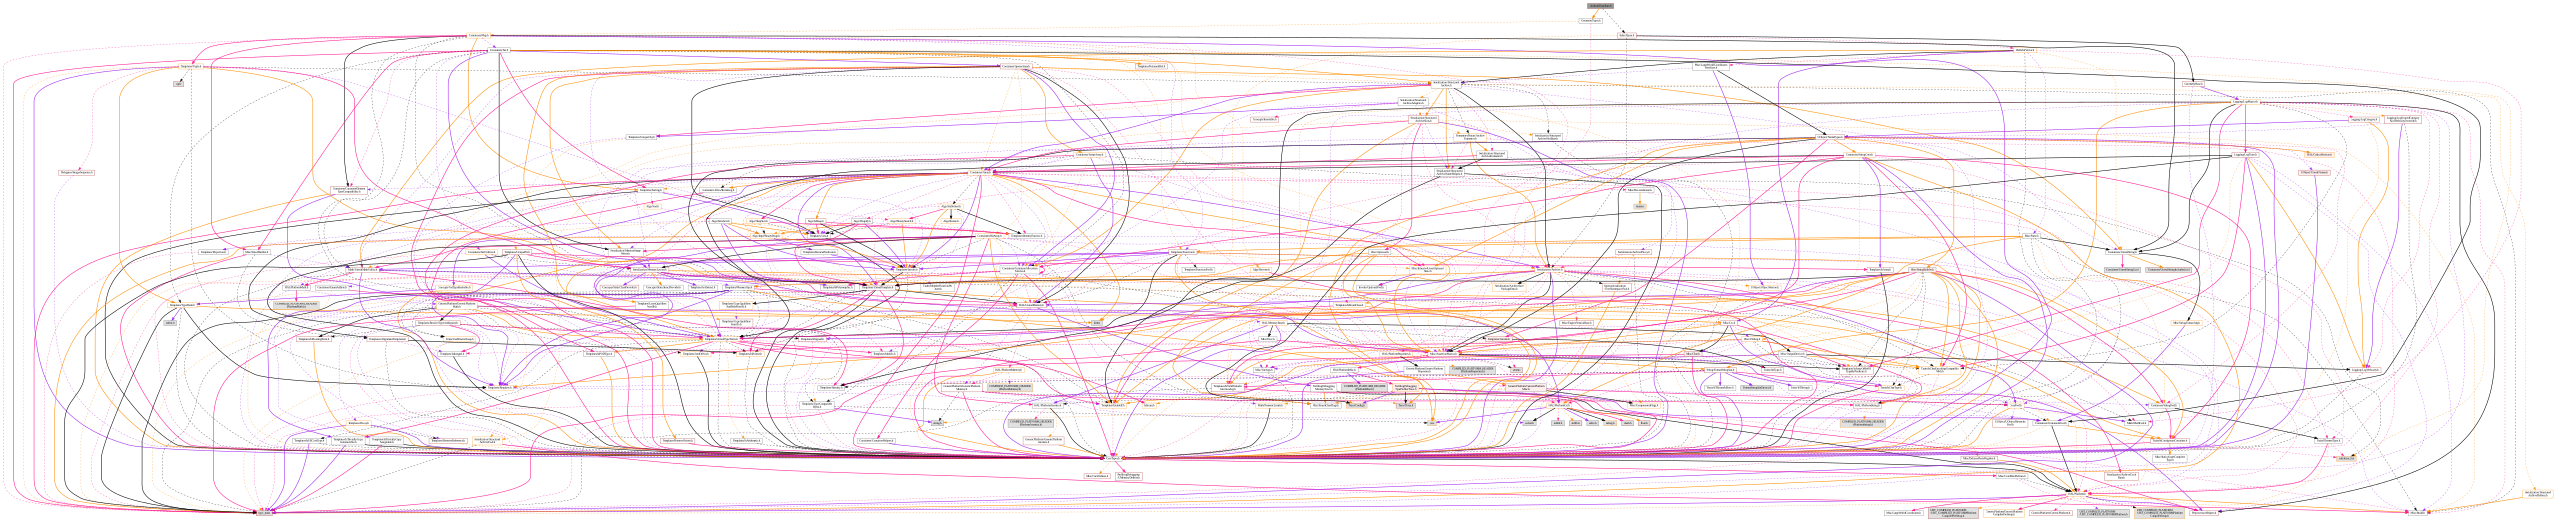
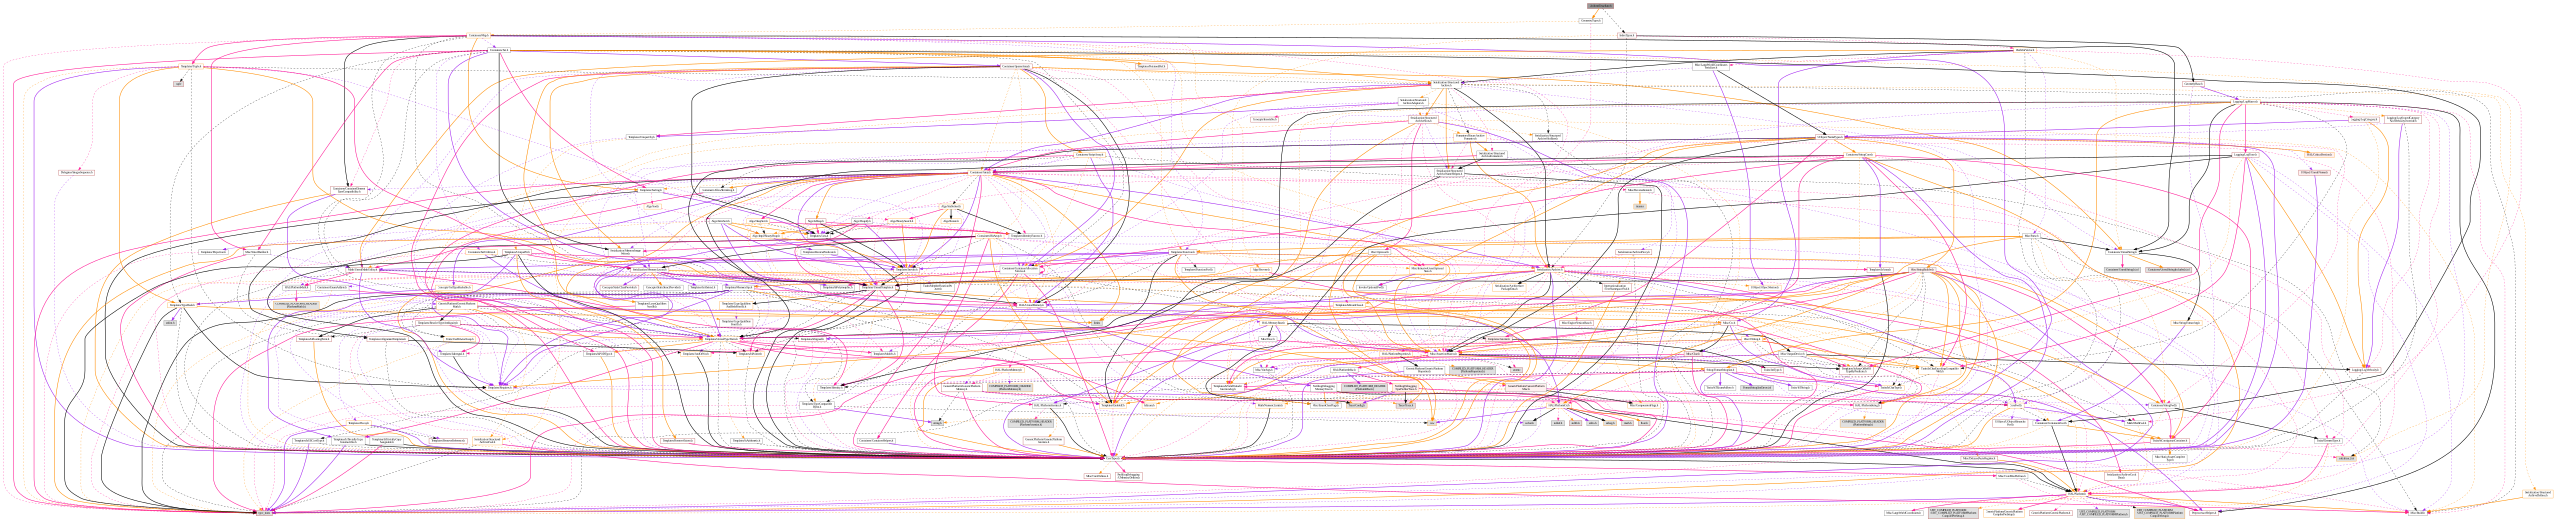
(1695, 416) -> none
